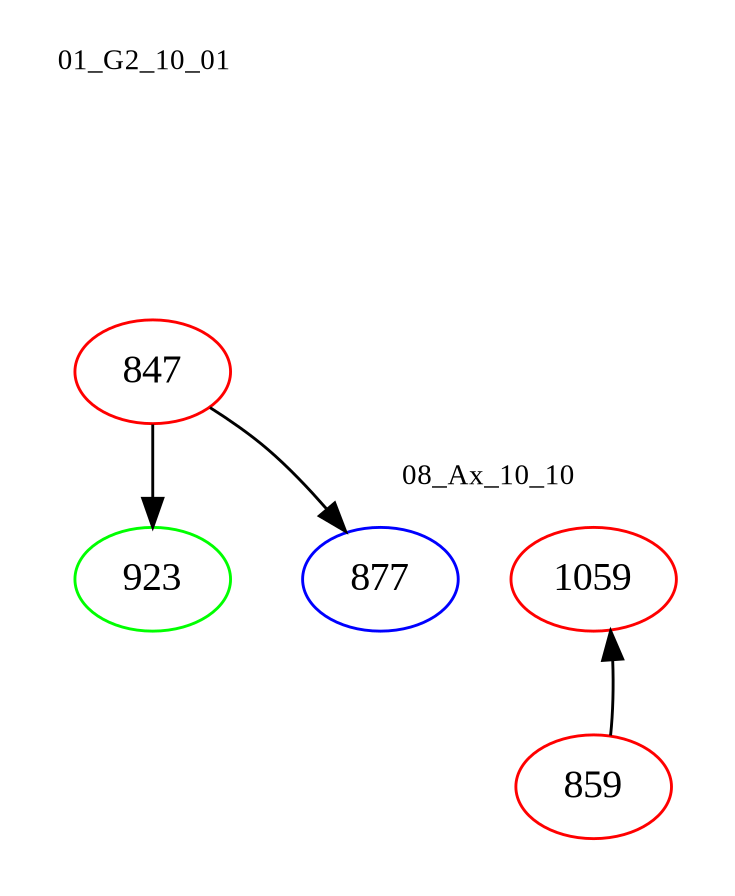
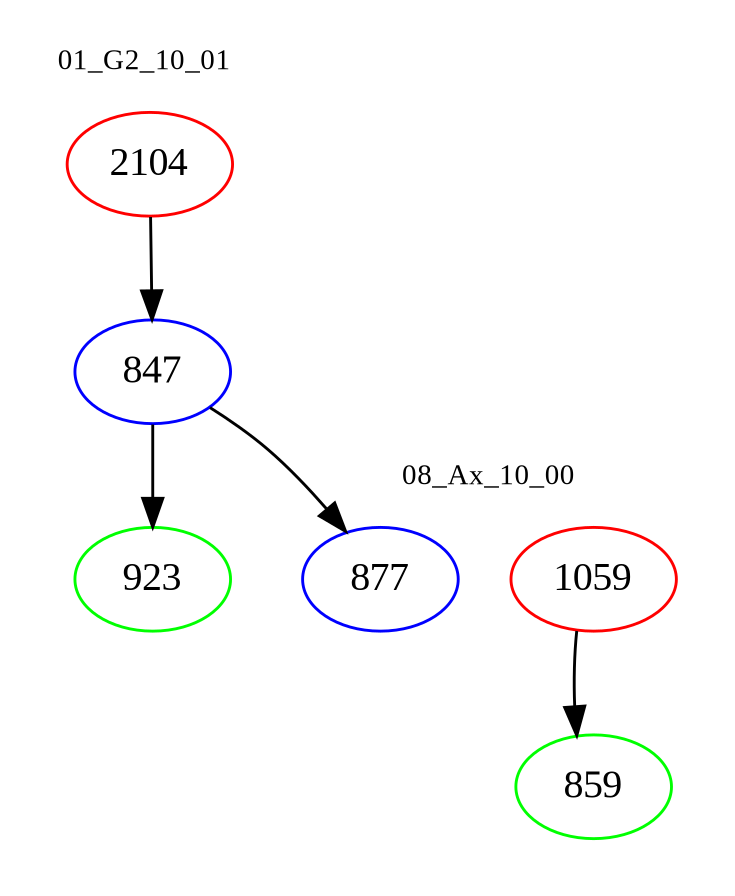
none -> (150, 164)
(153, 372) -> (153, 372)
(490, 477) -> (490, 477)
(613, 698) -> (574, 669)
(594, 787) -> (594, 787)
